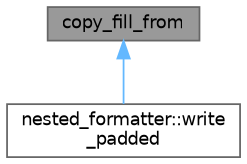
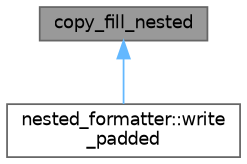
(124, 24) -> (124, 24)
